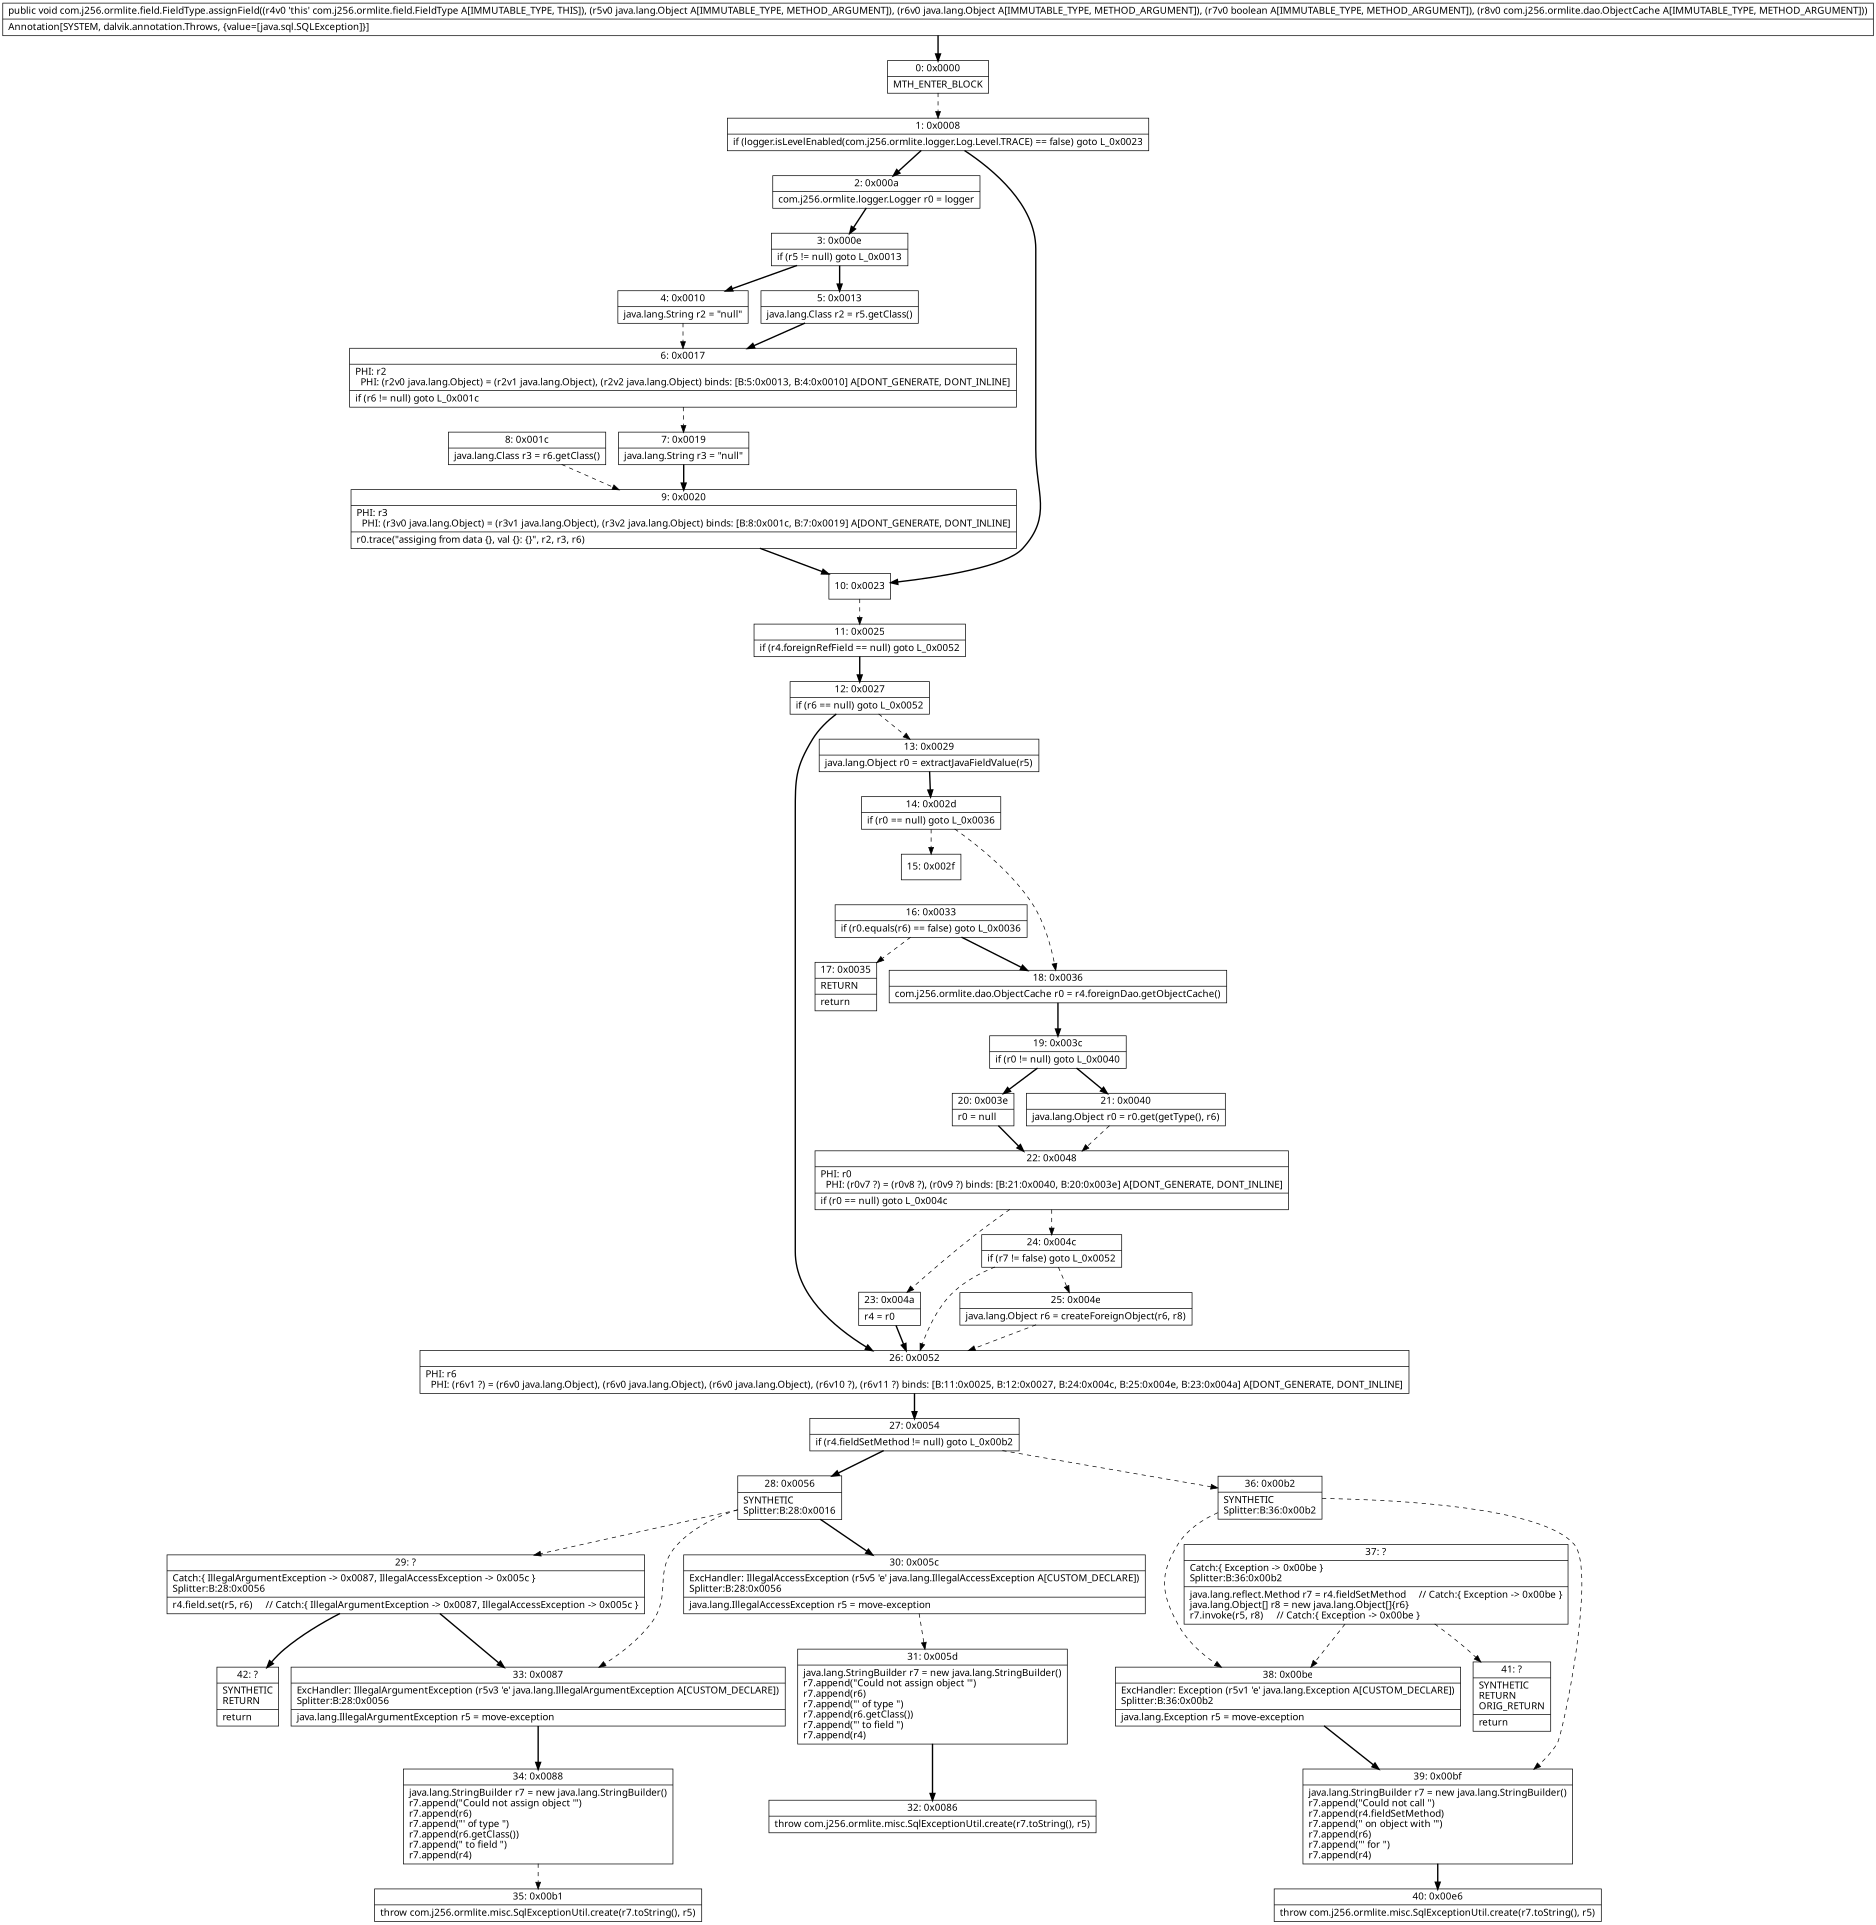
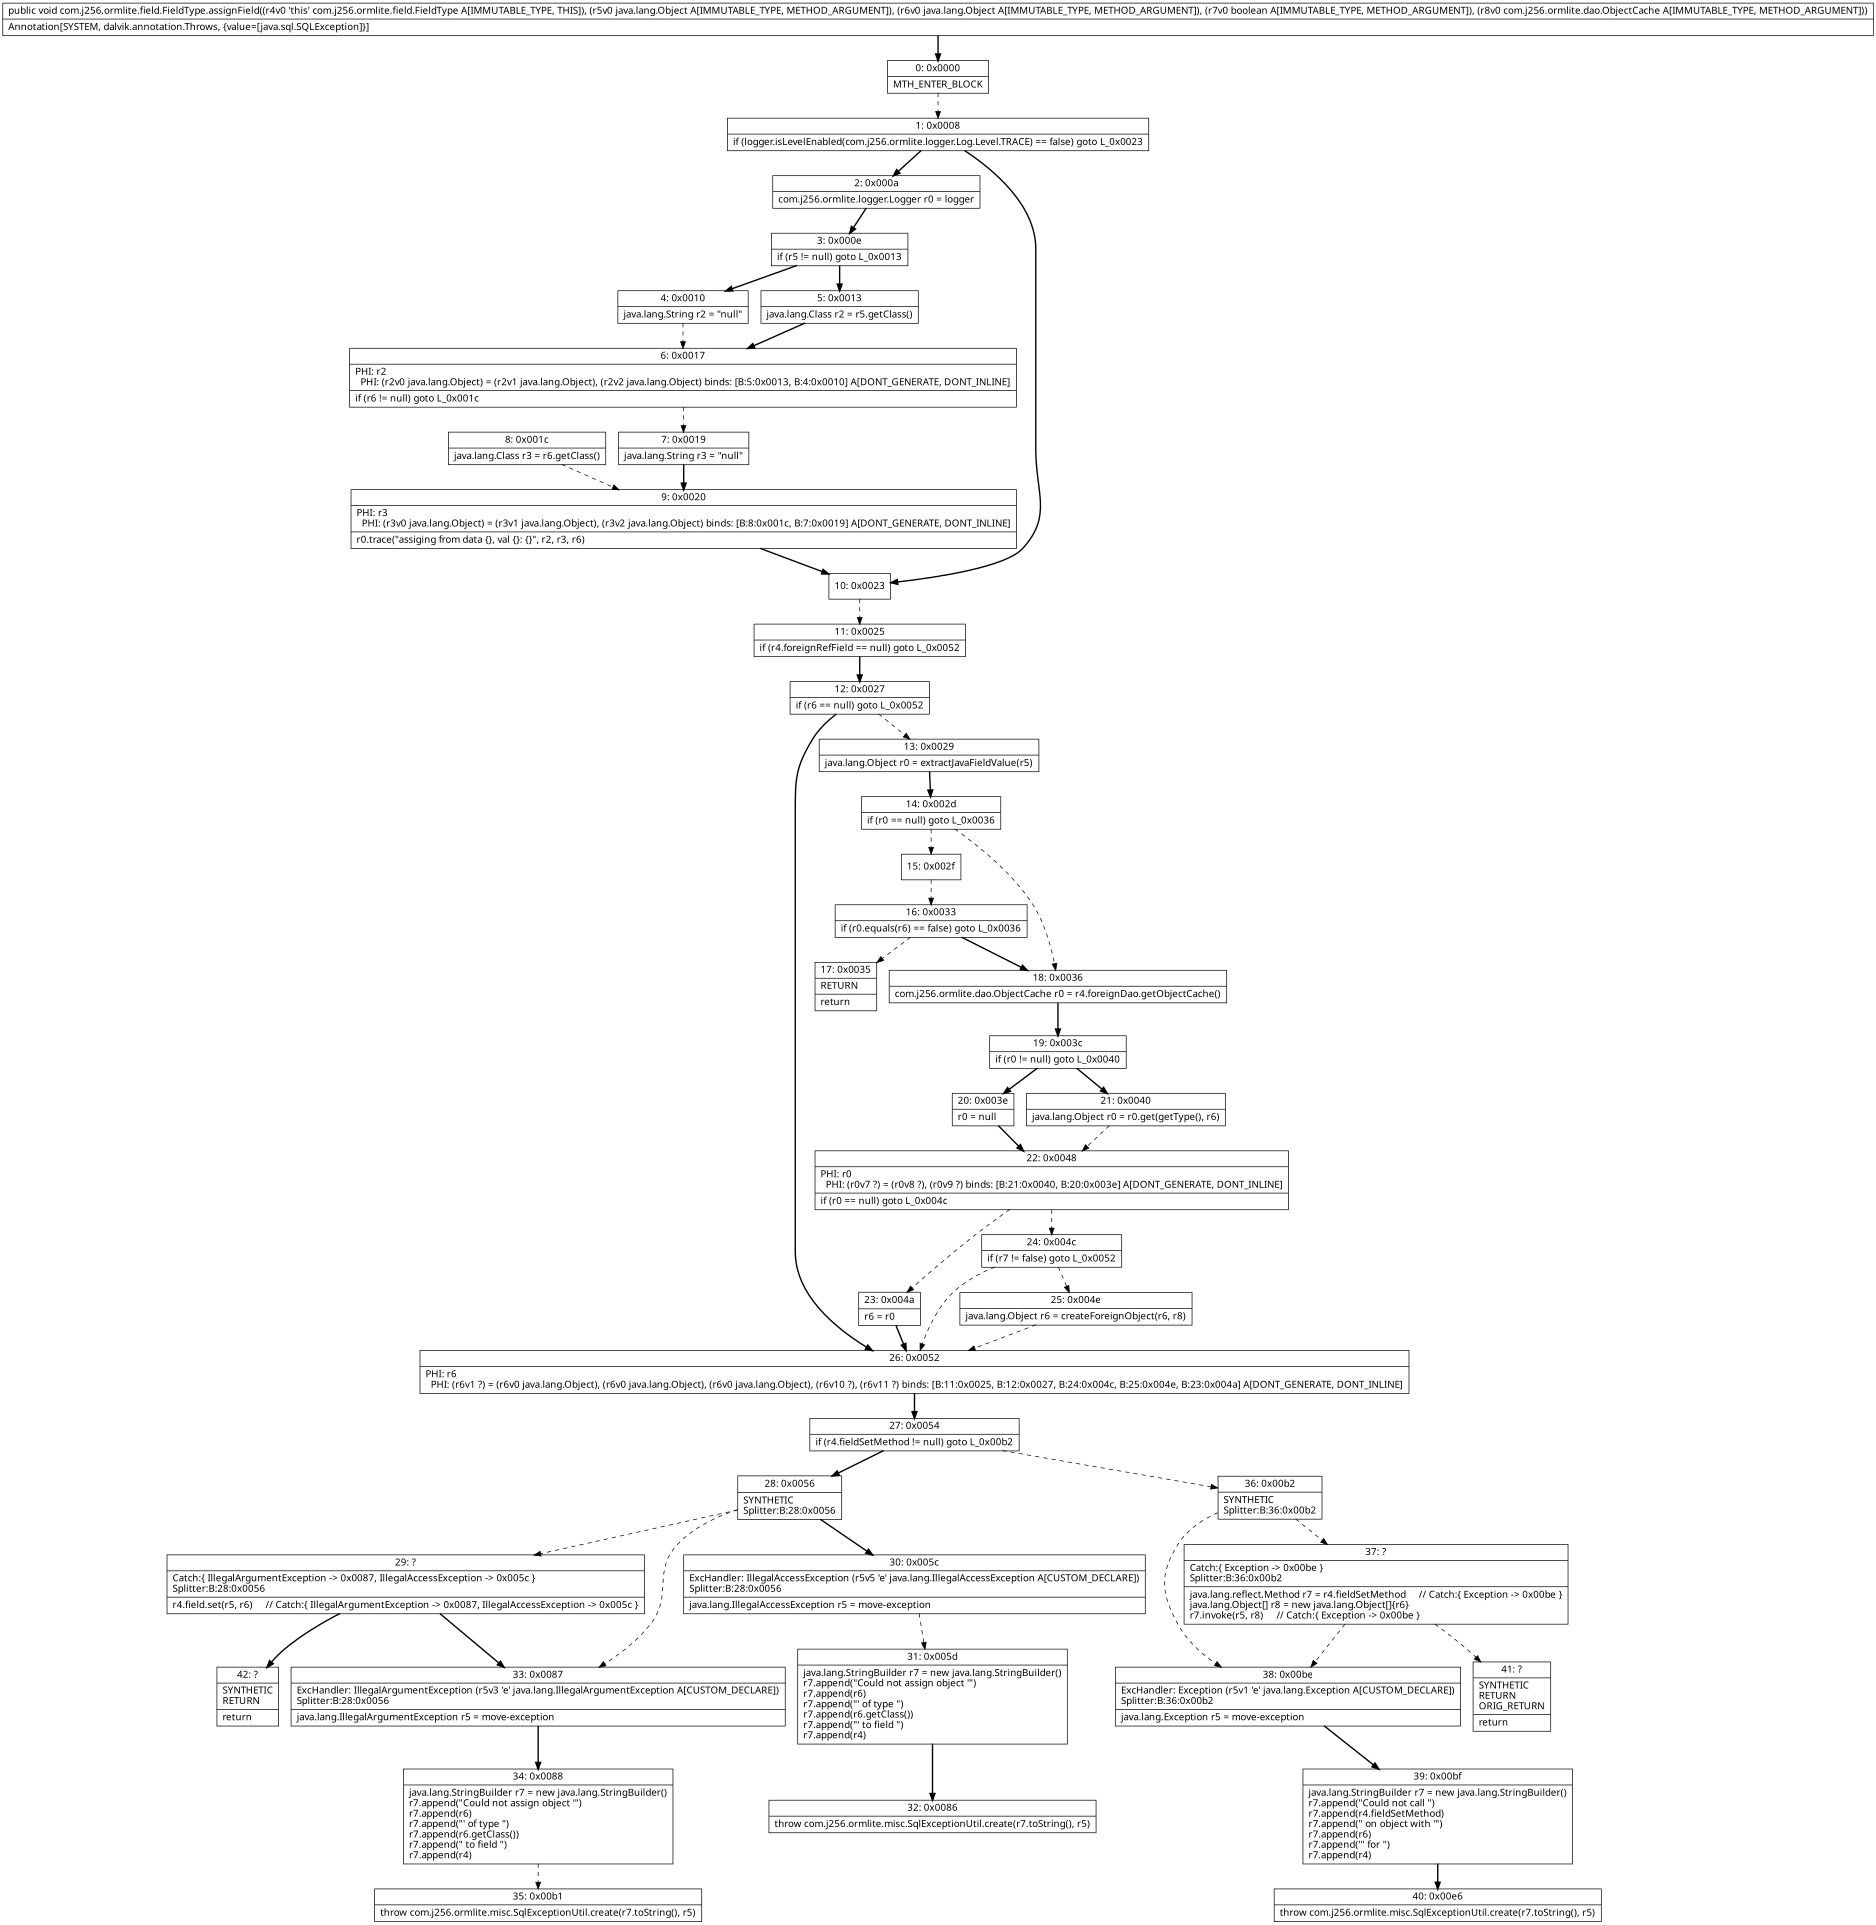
none -> (931, 889)
(880, 1317) -> (880, 1317)
(790, 1511) -> (790, 1511)
(1562, 1536) -> (1309, 1530)
